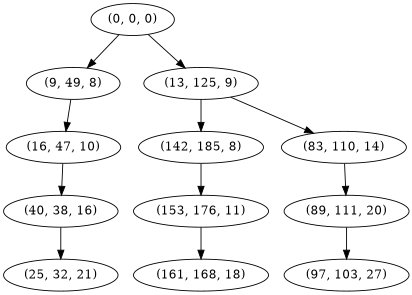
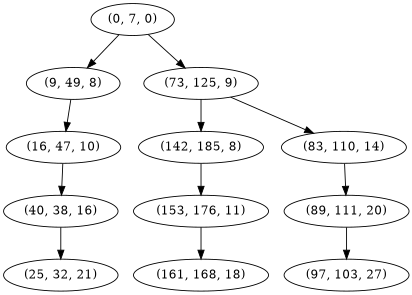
(133, 20) -> (133, 20)
(201, 83) -> (201, 83)
